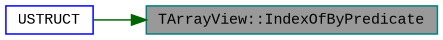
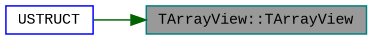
(292, 20) -> (256, 20)
